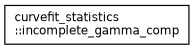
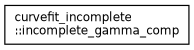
(97, 25) -> (97, 25)
